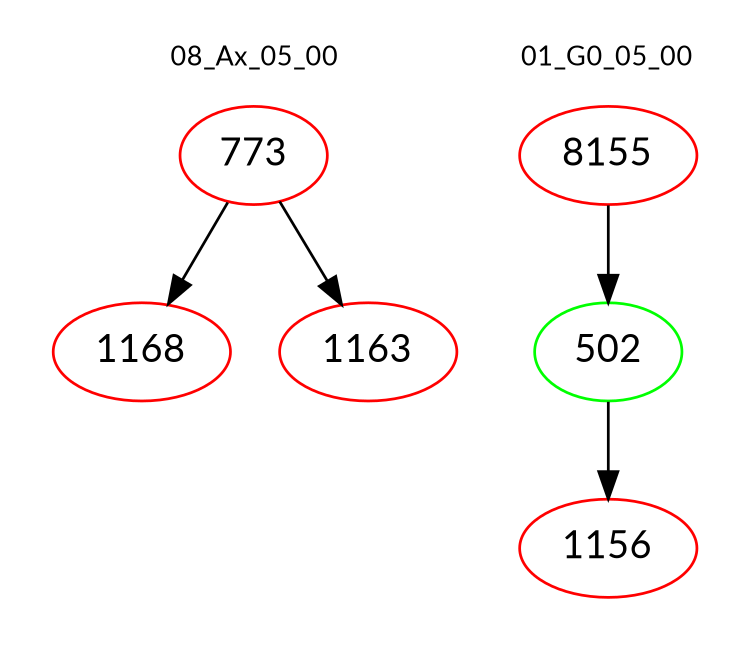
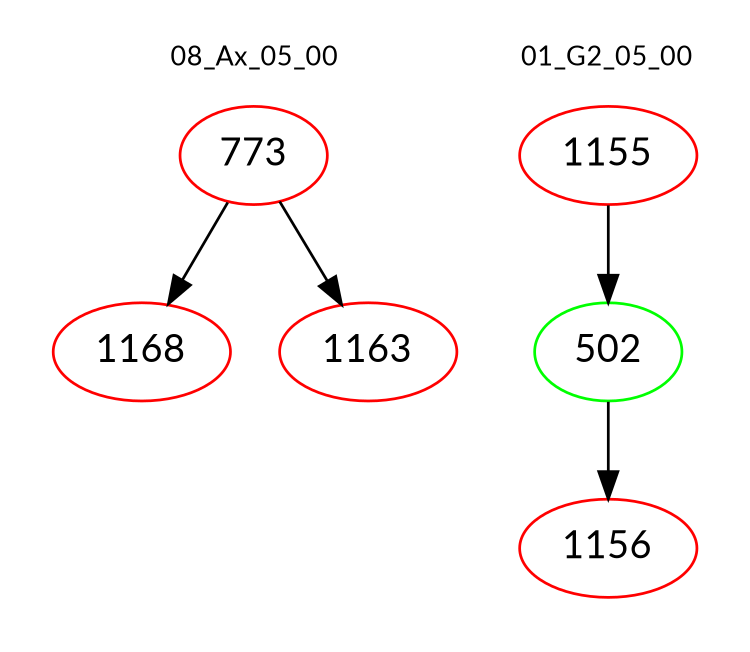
(608, 59) -> (608, 59)
(608, 155) -> (608, 155)
